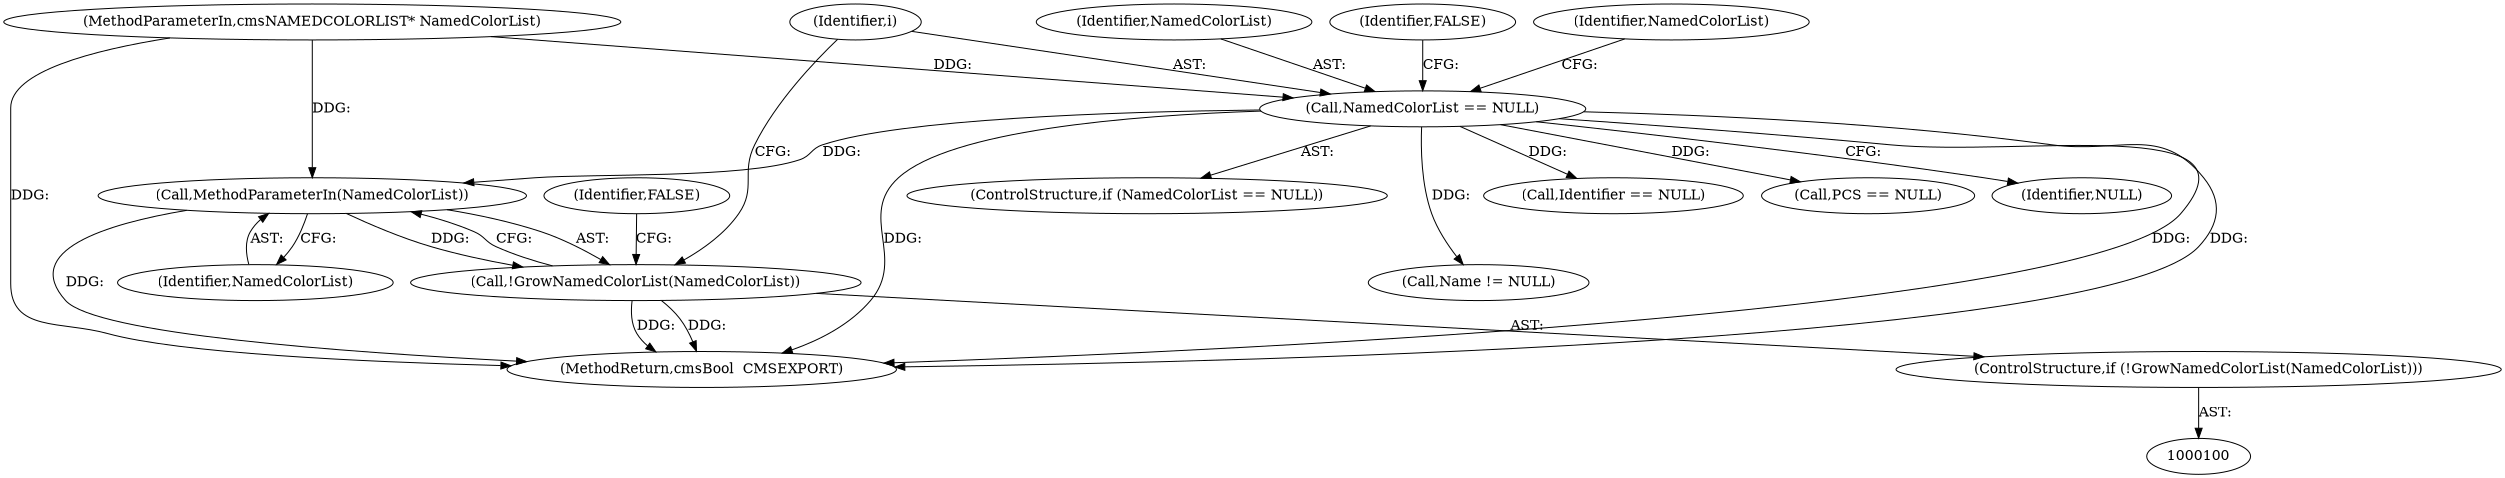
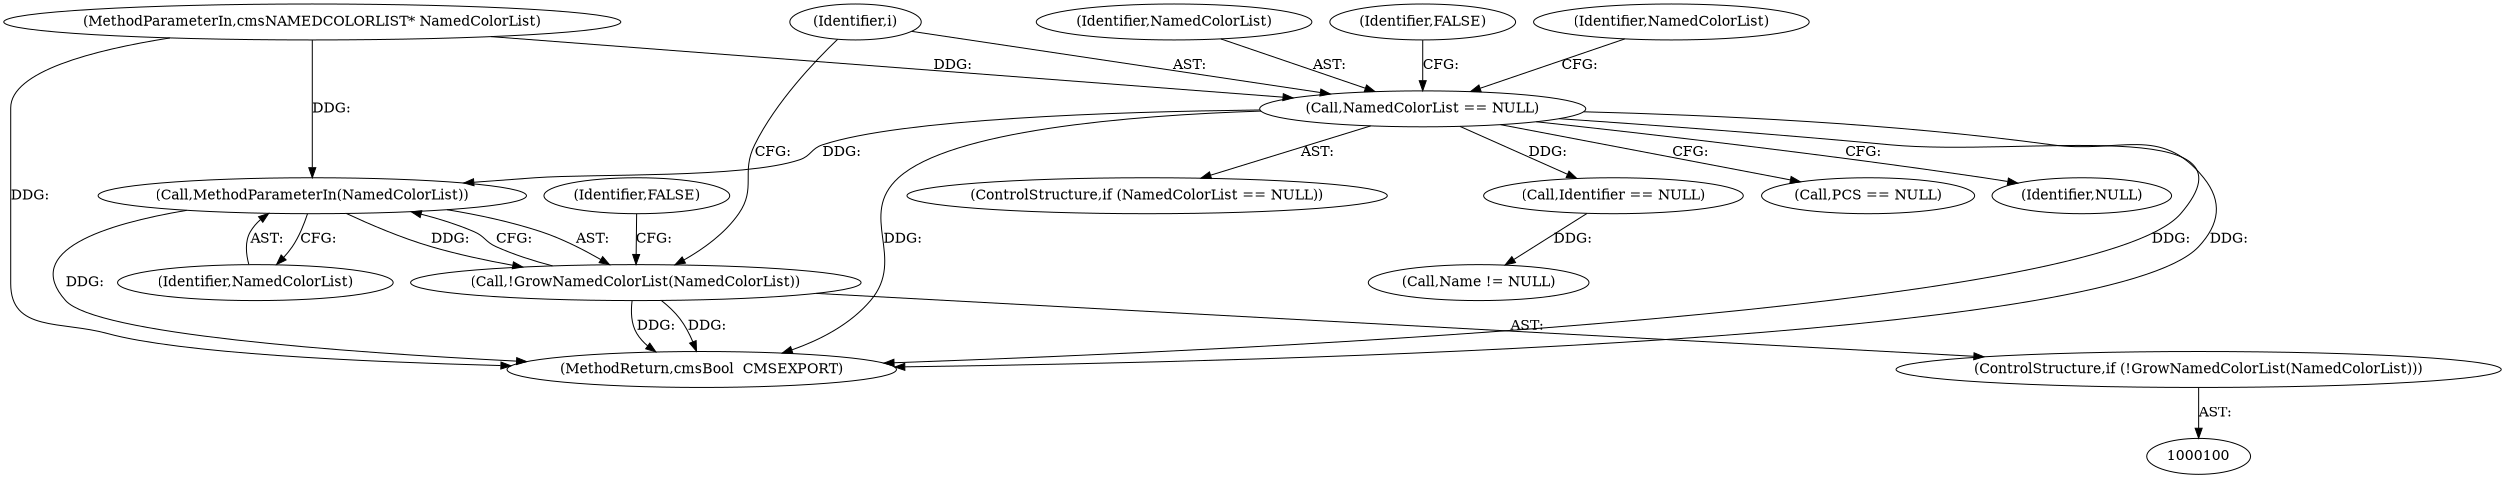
(1693, 152) -> (1693, 152)
(1427, 195) -> (1550, 236)
